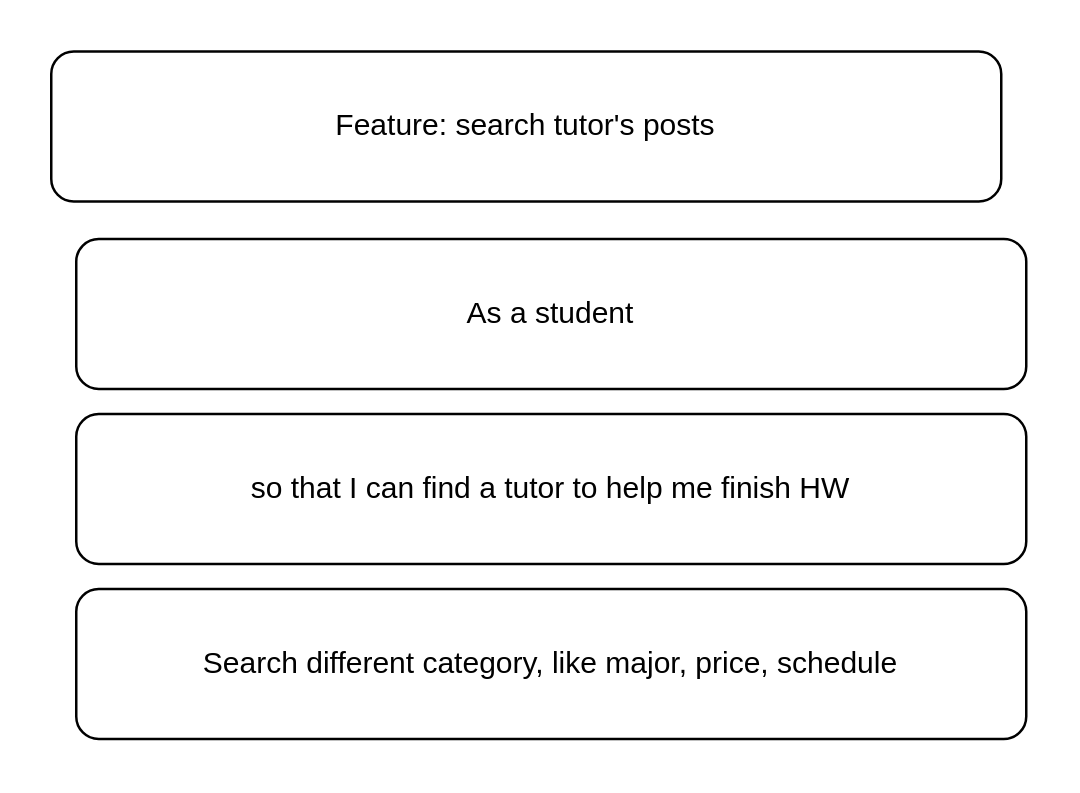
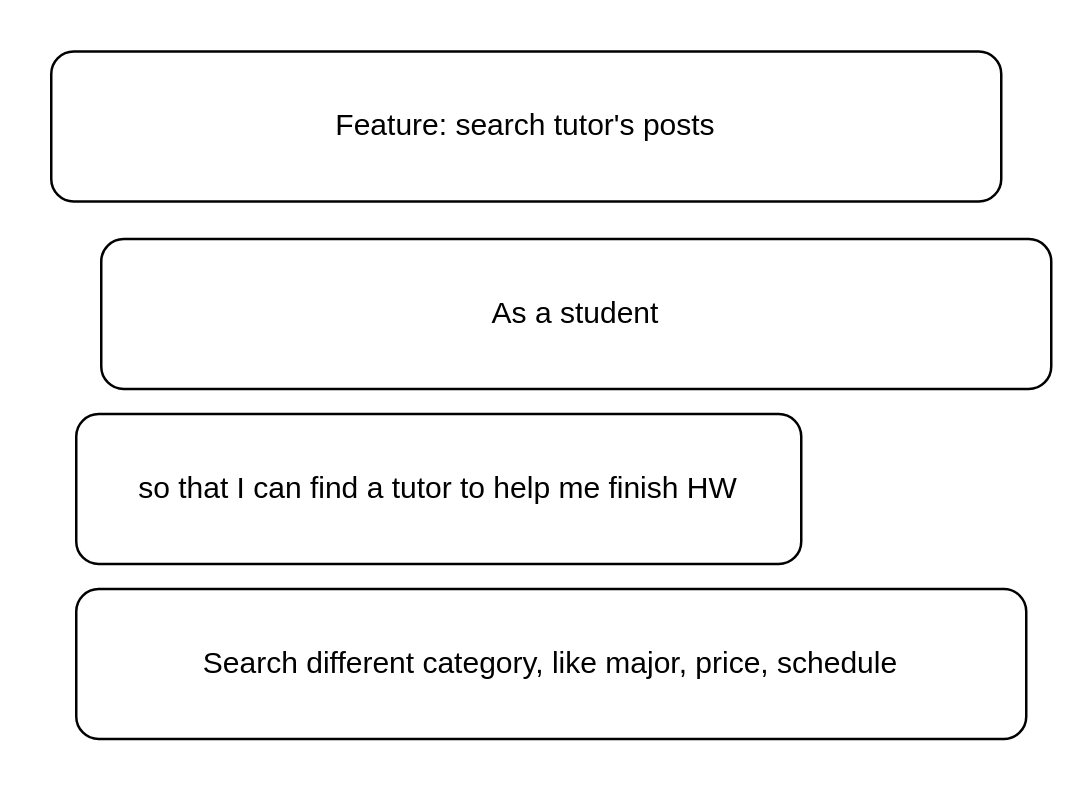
(551, 314) -> (576, 314)
(551, 489) -> (439, 489)
